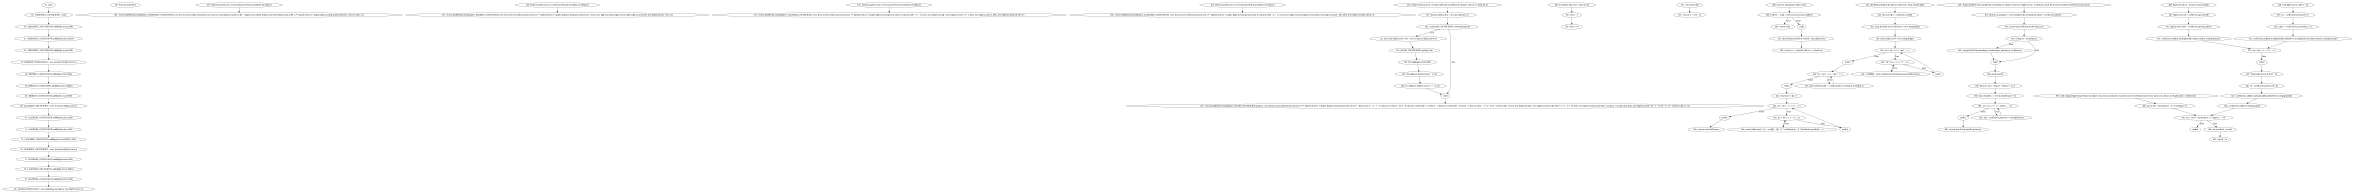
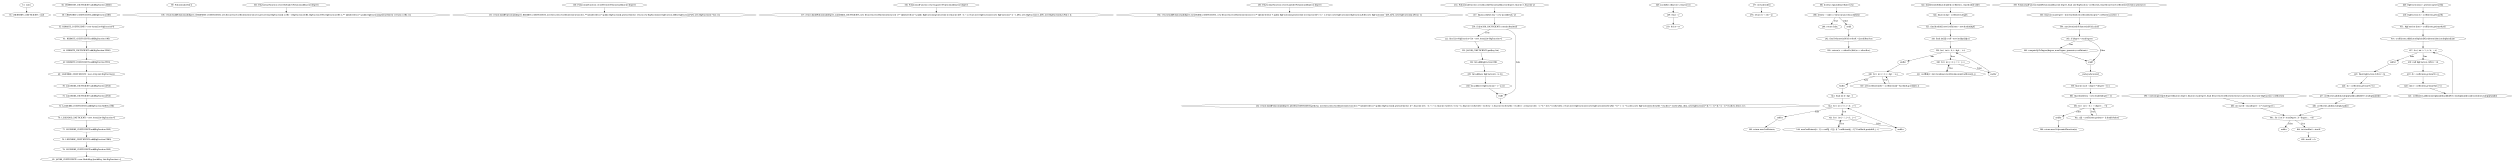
(49, 27) -> none
none -> (2423, 56)
